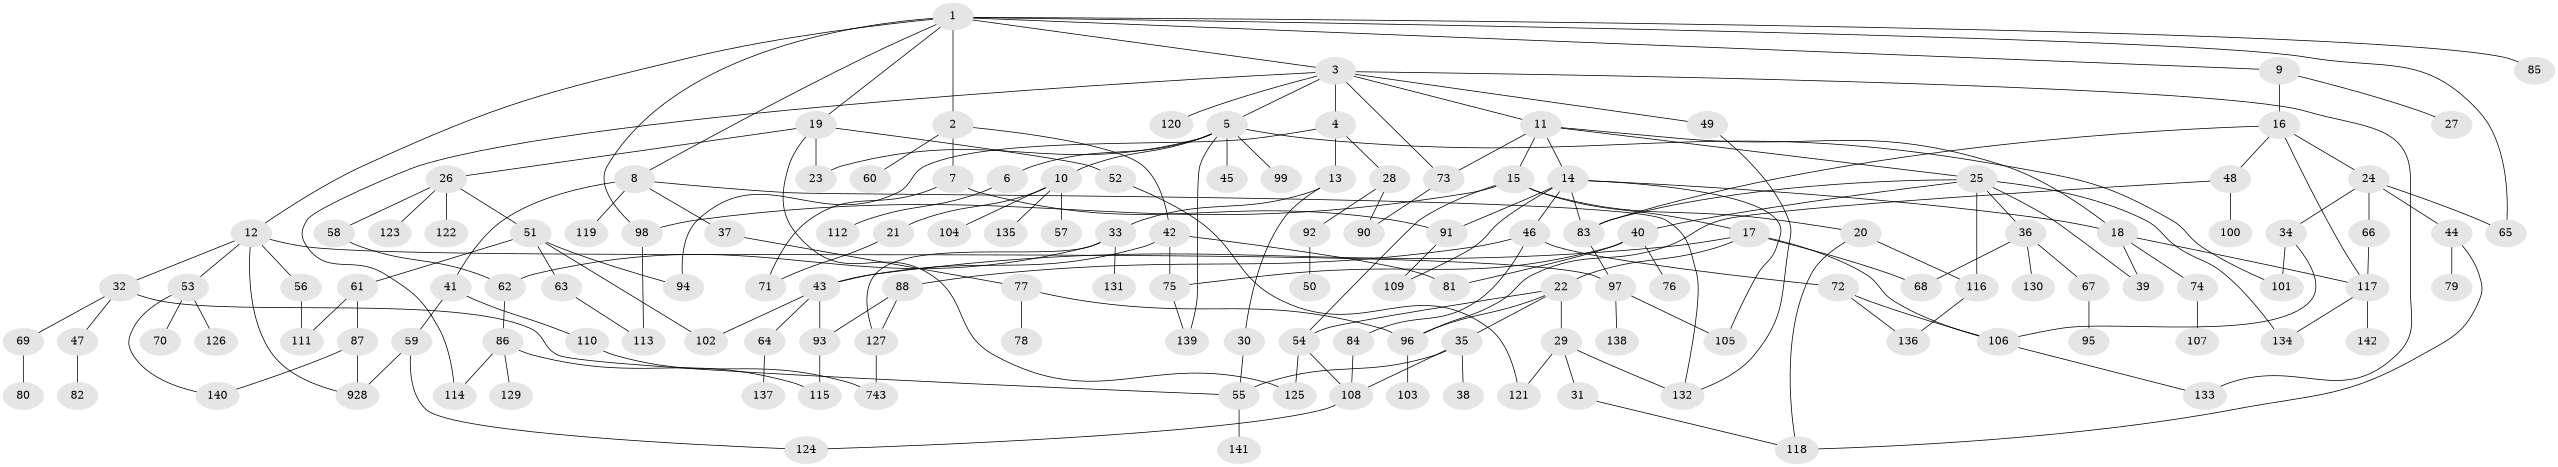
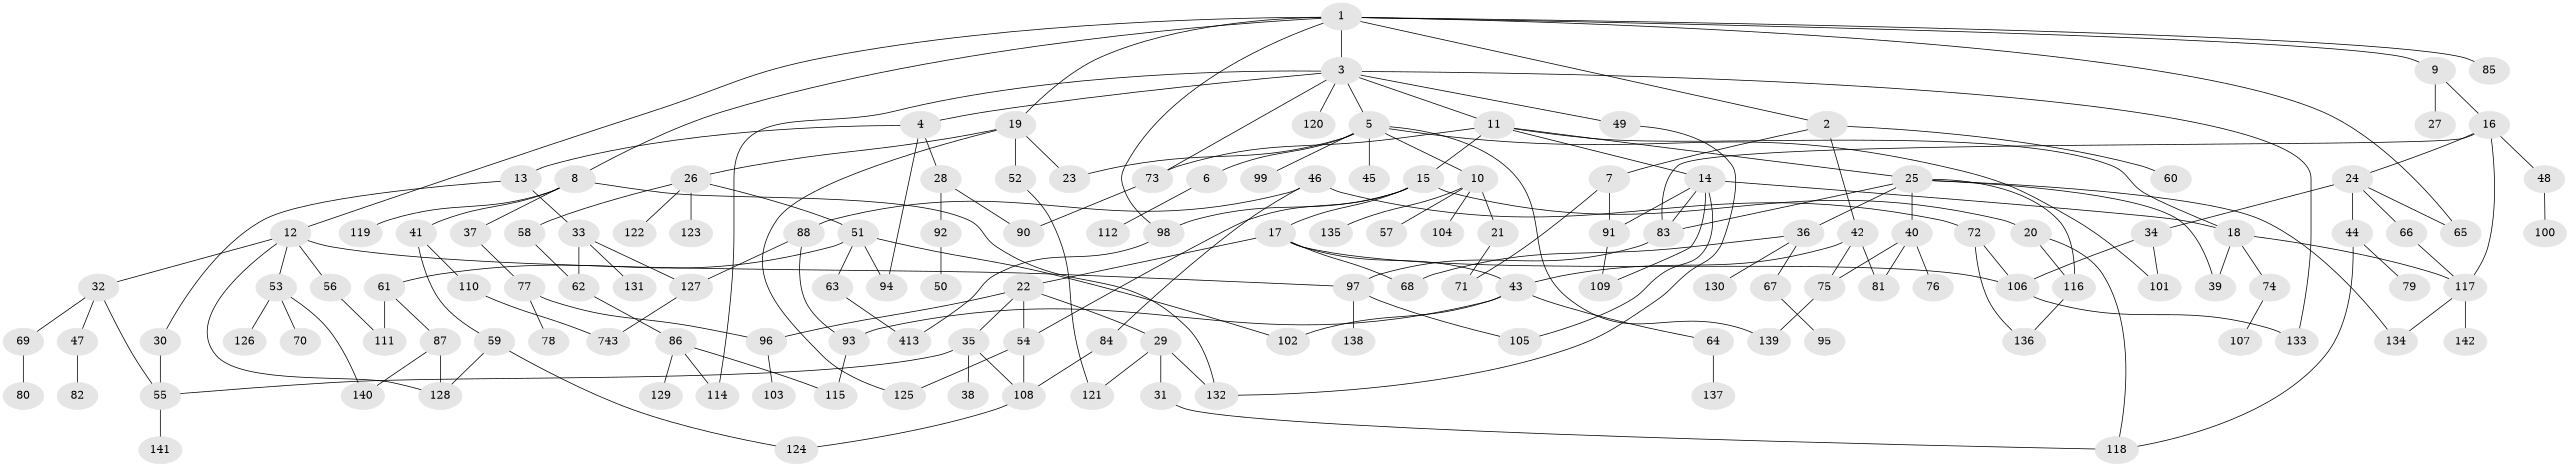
(1551, 203) -> none
(1804, 209) -> none
(644, 342) -> (909, 342)
(358, 396) -> (440, 396)
